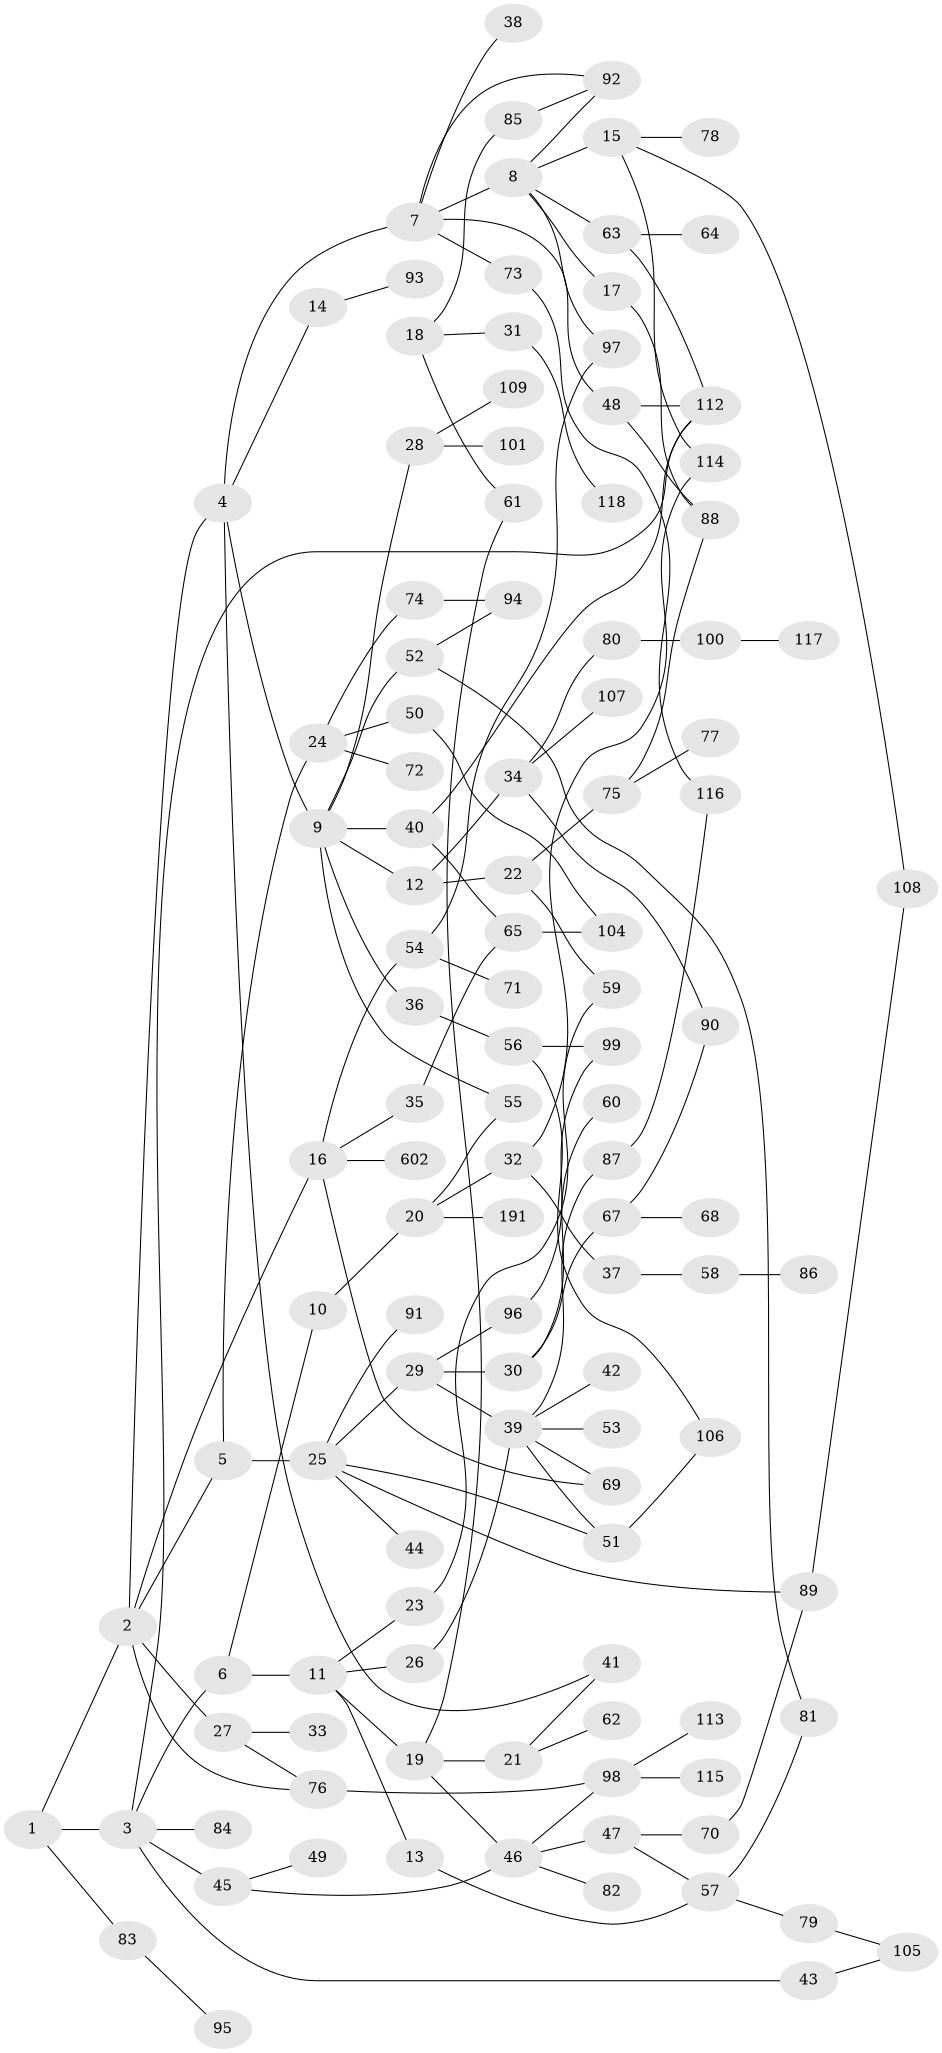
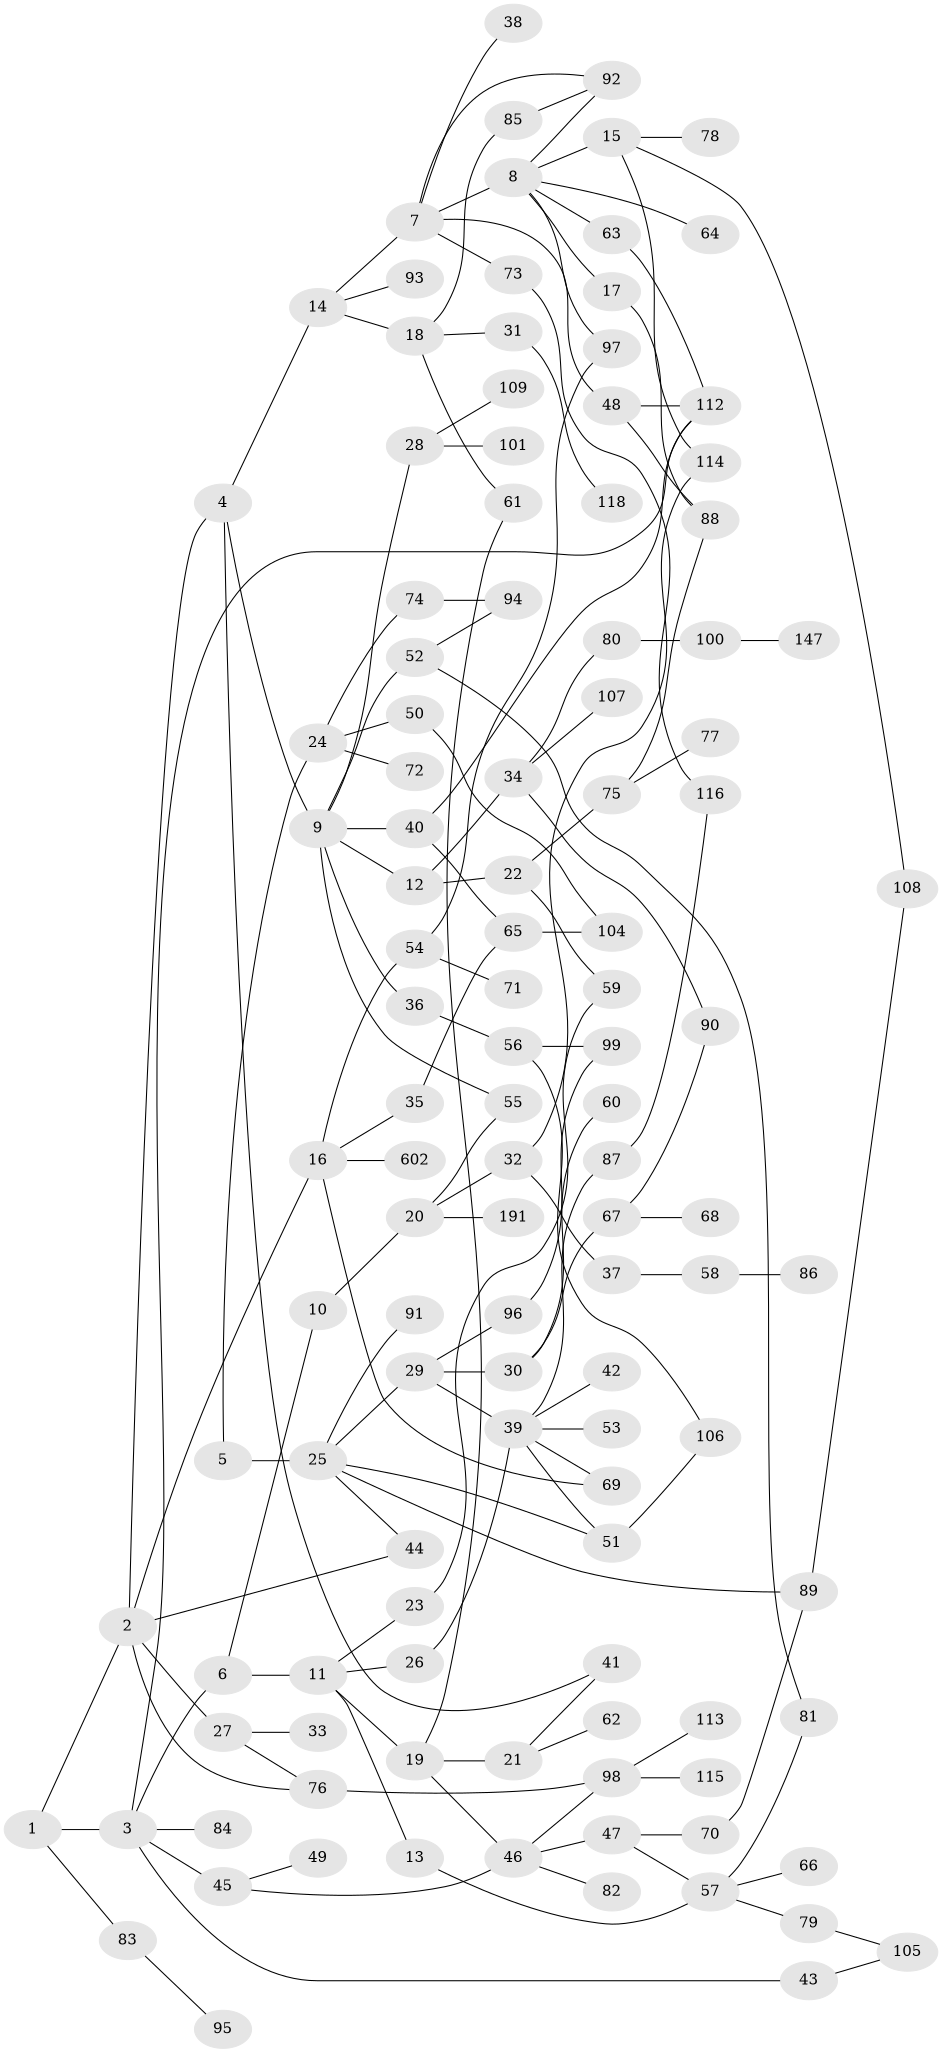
(661, 235) -> (615, 198)
none -> (367, 322)
(261, 324) -> (367, 265)
(809, 641) -> (809, 641)
(175, 1544) -> (271, 1588)
none -> (809, 1867)
